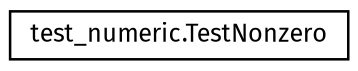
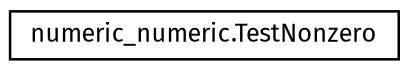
(179, 35) -> (204, 35)
